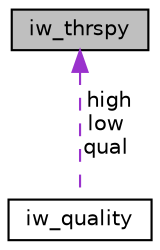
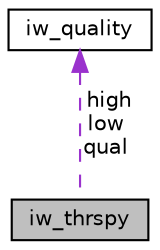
(80, 136) -> (80, 136)
